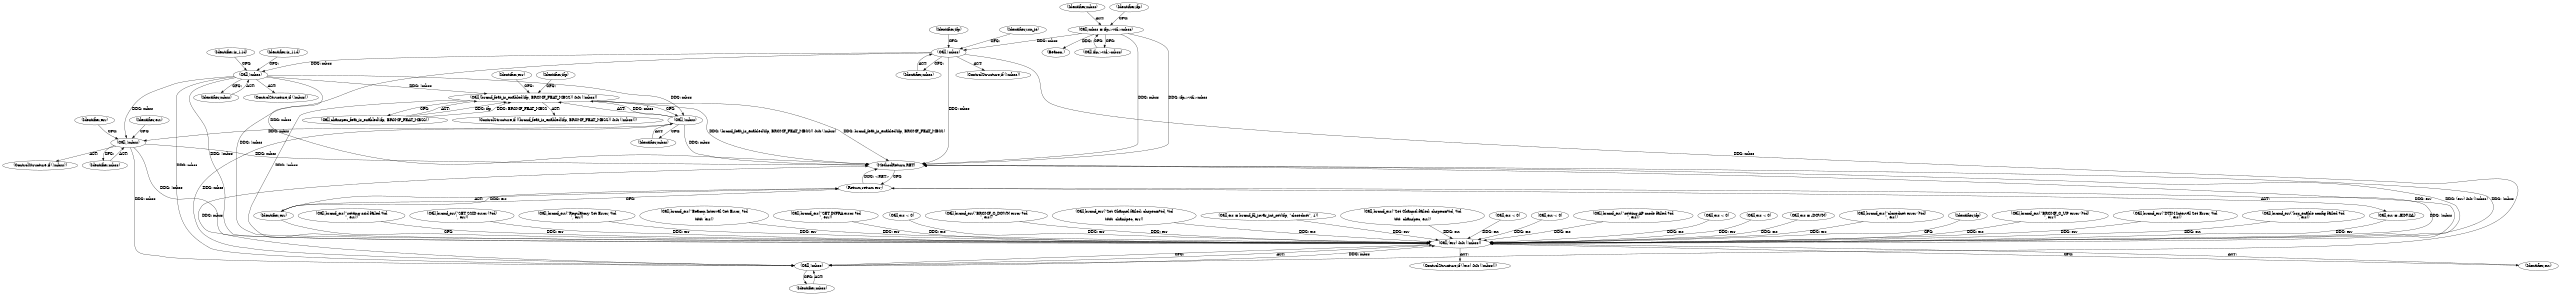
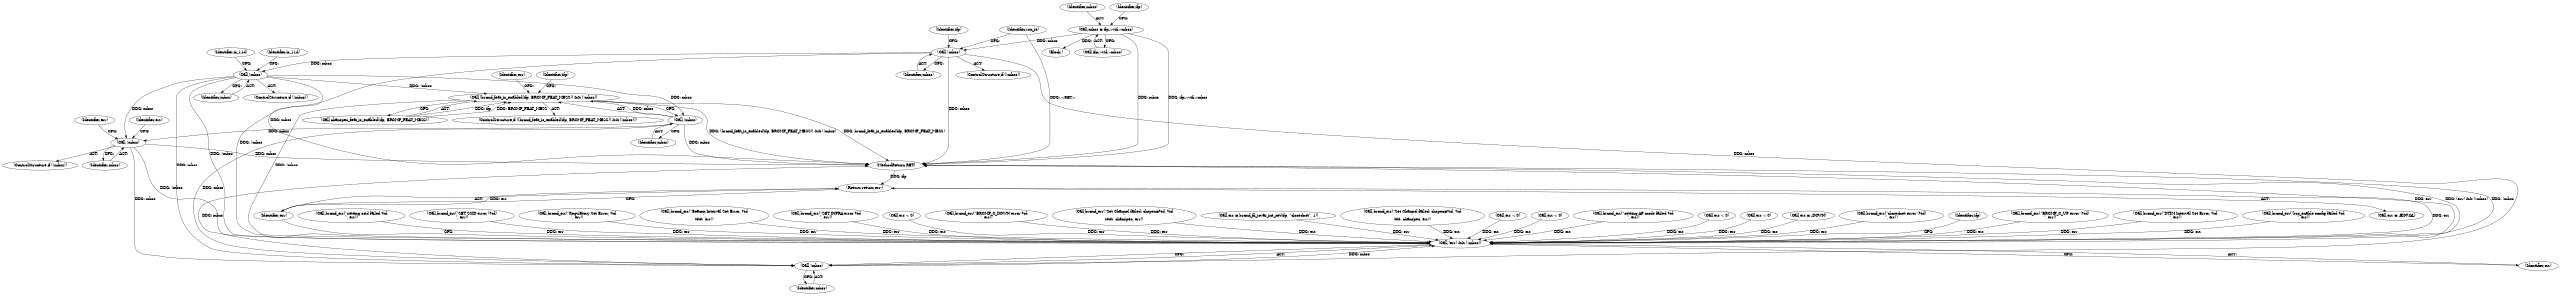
(1099, 41) -> (1099, 41)
(1056, 52) -> (1056, 52)
(865, 174) -> (1045, 148)
(898, 177) -> (898, 177)
(2441, 216) -> (2441, 216)
(2074, 237) -> none
(1460, 266) -> none
